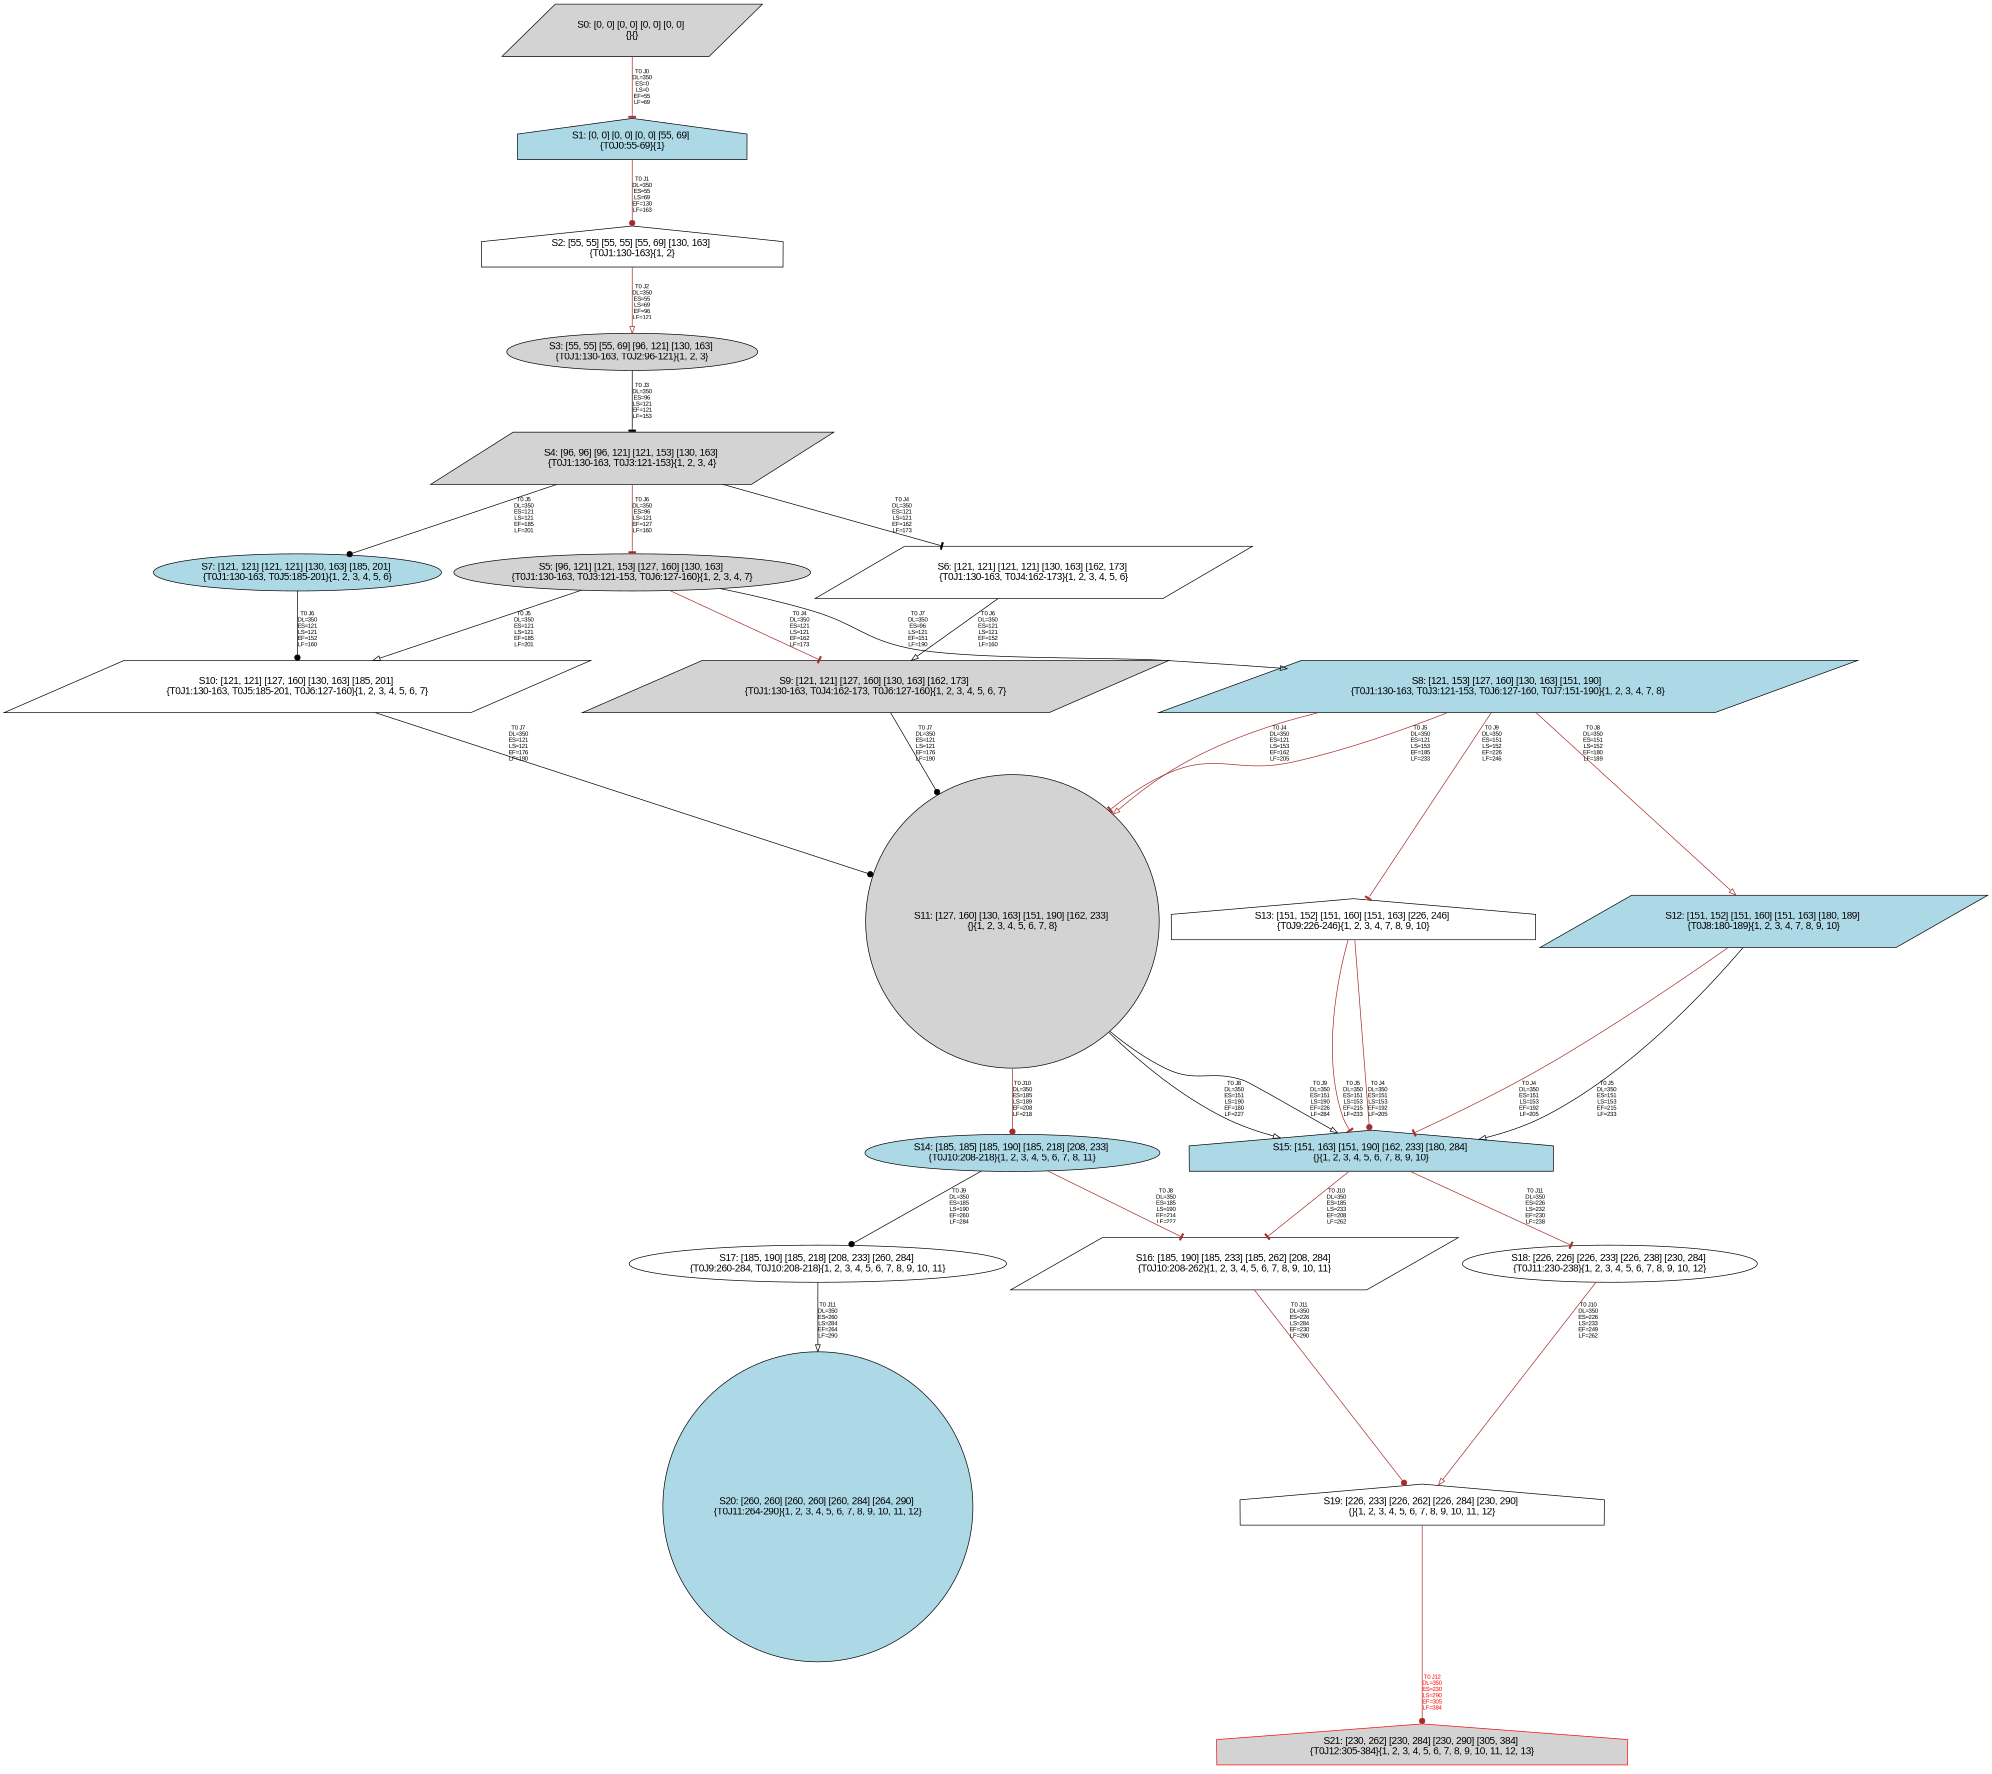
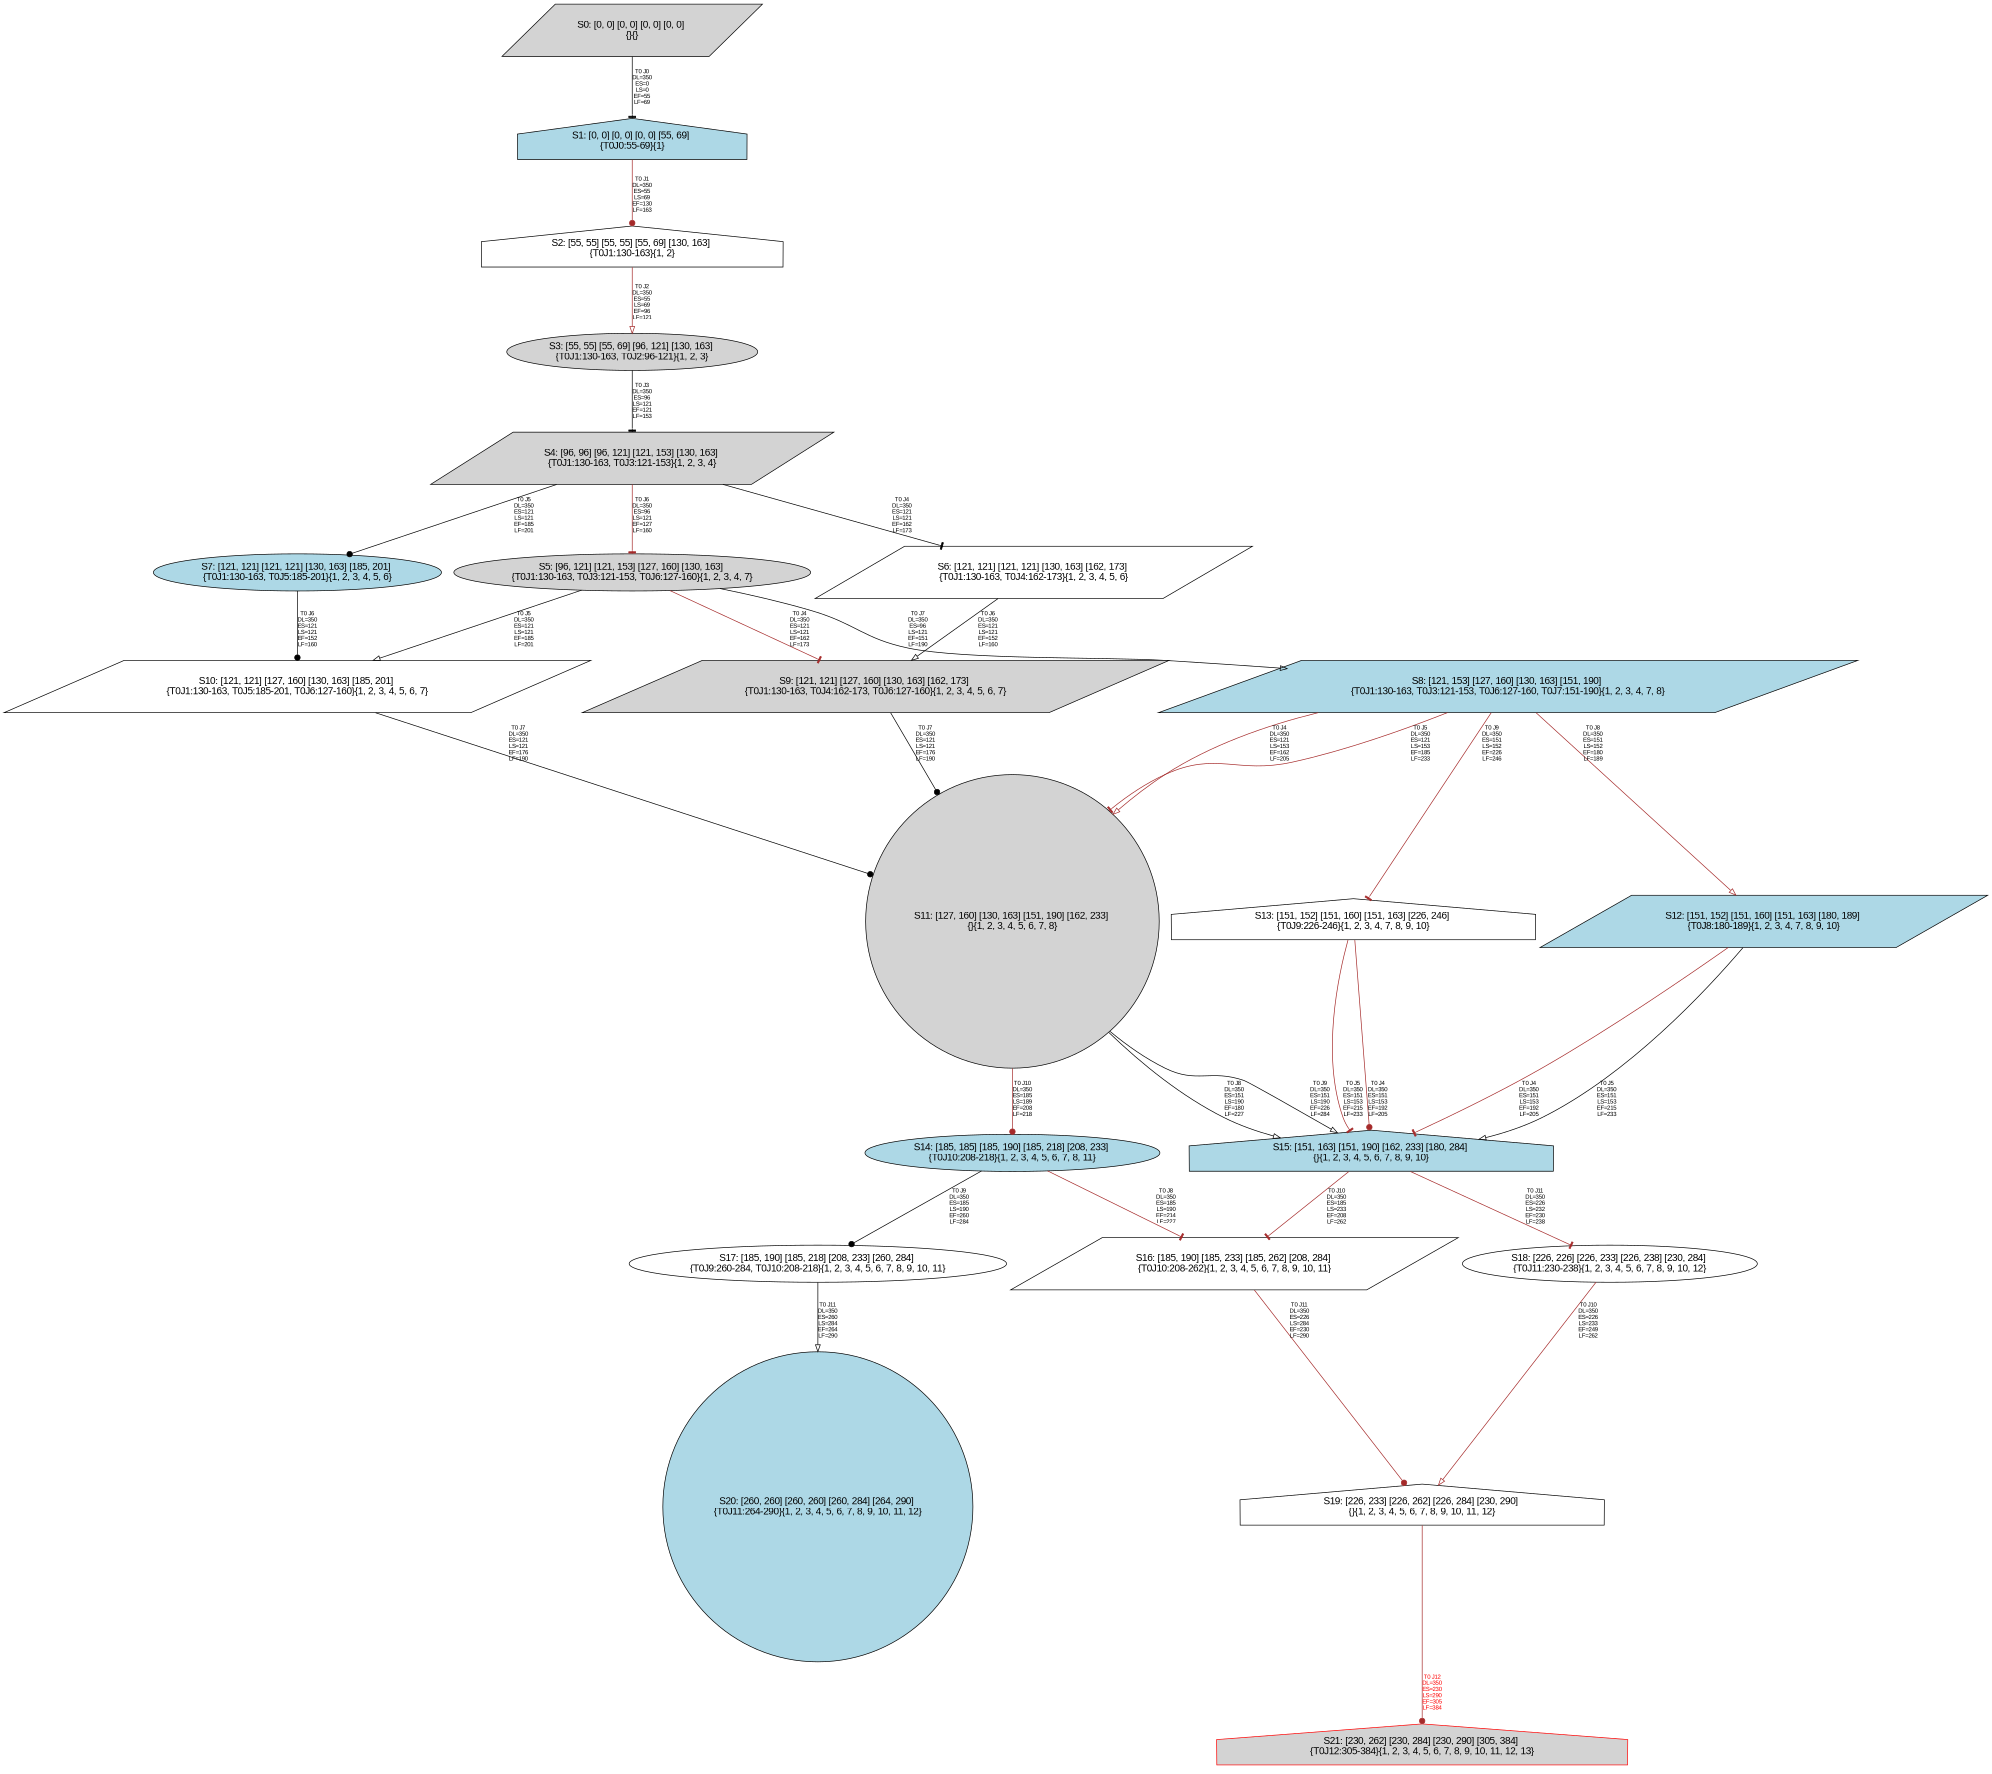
(632, 86) -> (632, 86)
